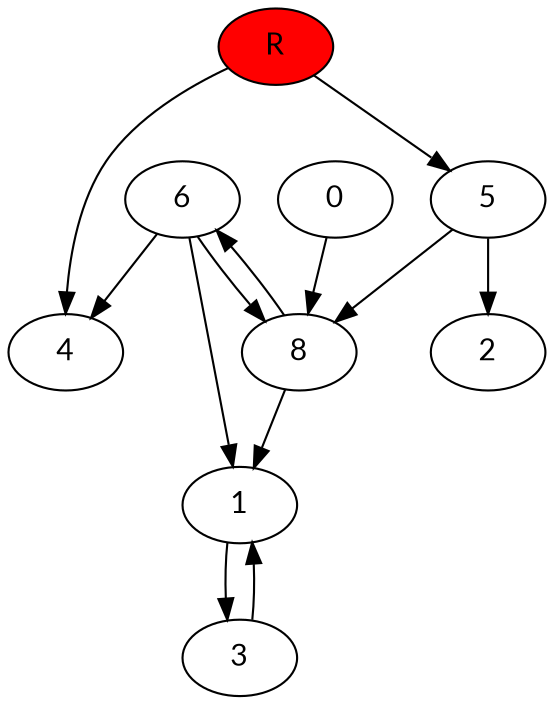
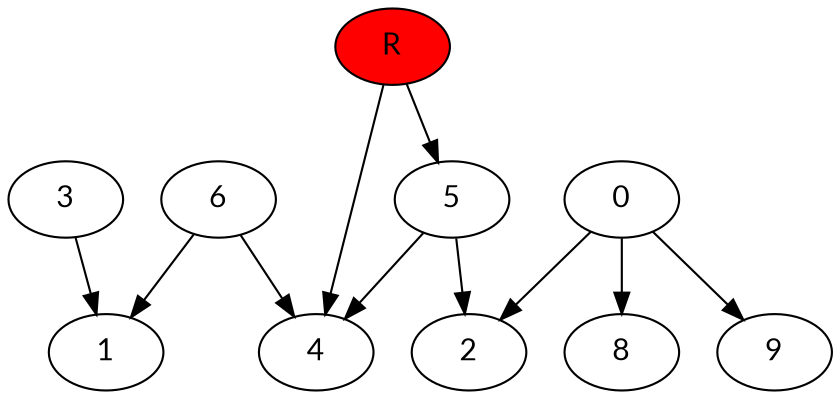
none -> (553, 268)
(402, 269) -> (391, 268)
(223, 271) -> none
(258, 280) -> none
none -> (775, 352)
(273, 419) -> none
(226, 570) -> none
